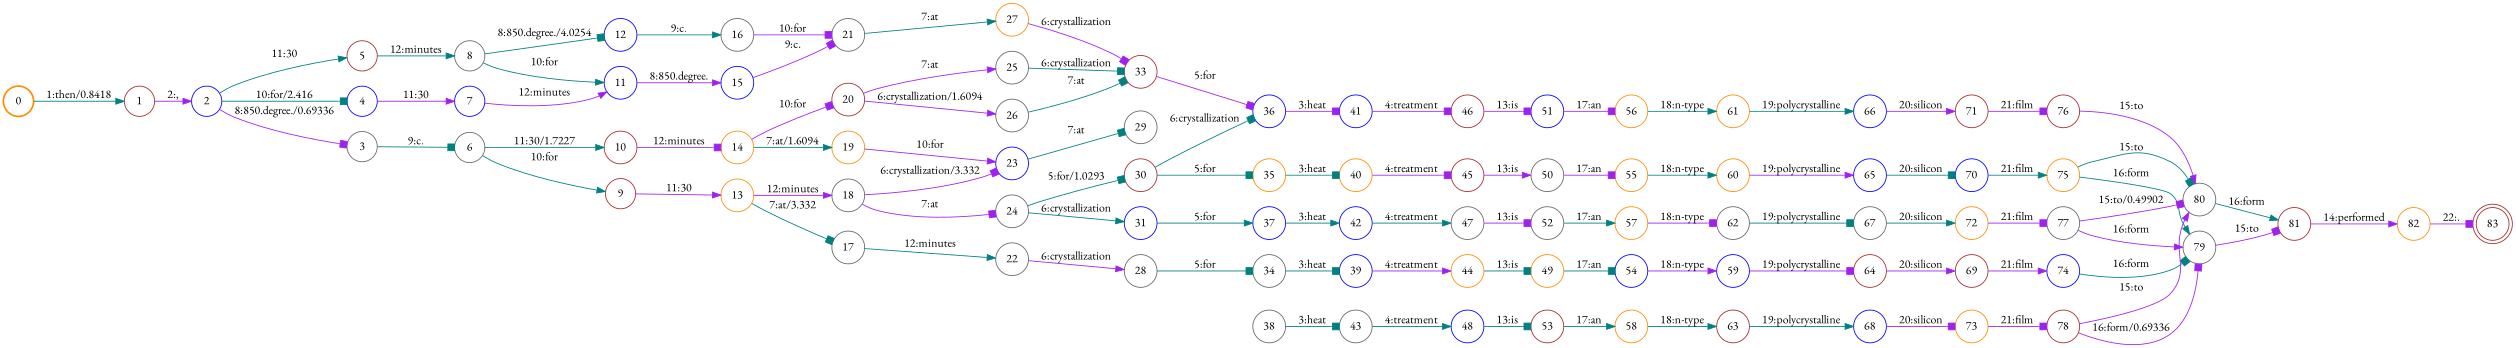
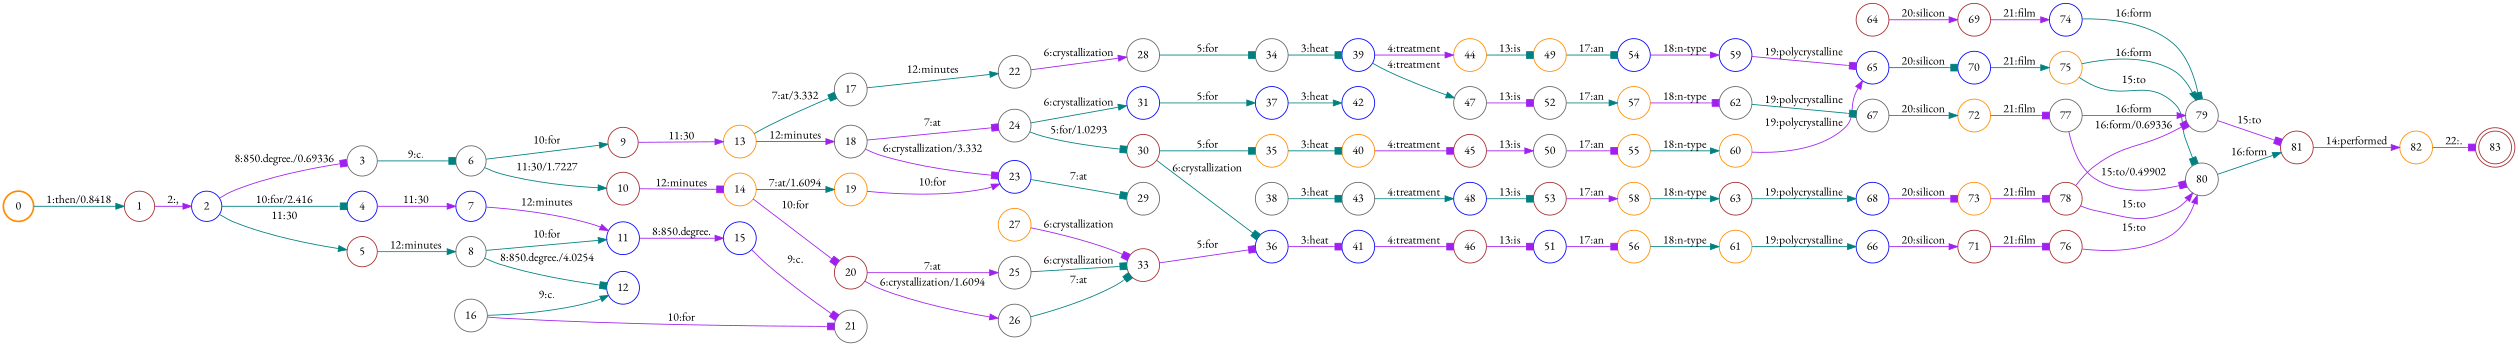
(926, 28) -> none
(675, 35) -> (545, 311)
(1407, 223) -> (1409, 81)
(1797, 271) -> (1800, 61)
(1585, 326) -> (1588, 199)
